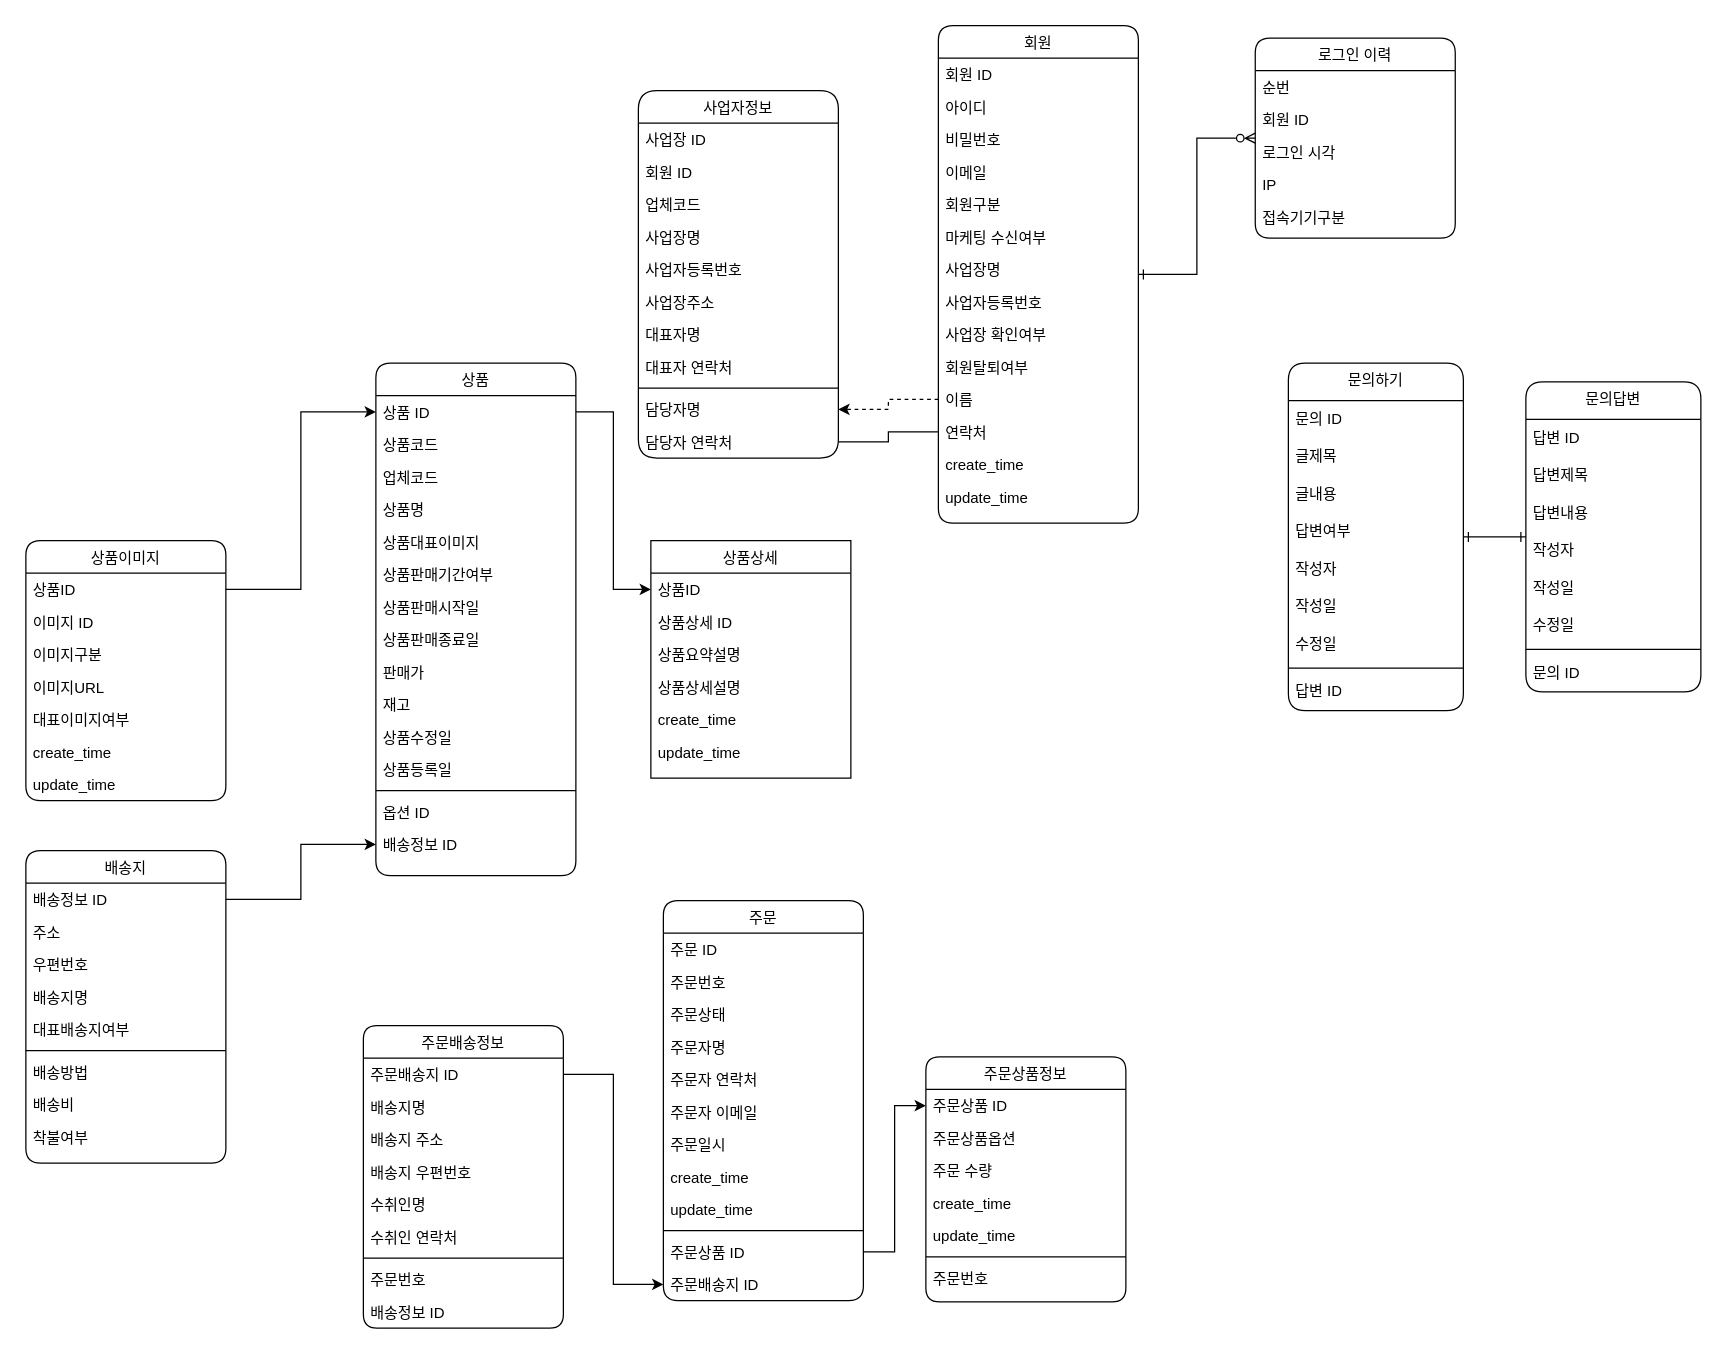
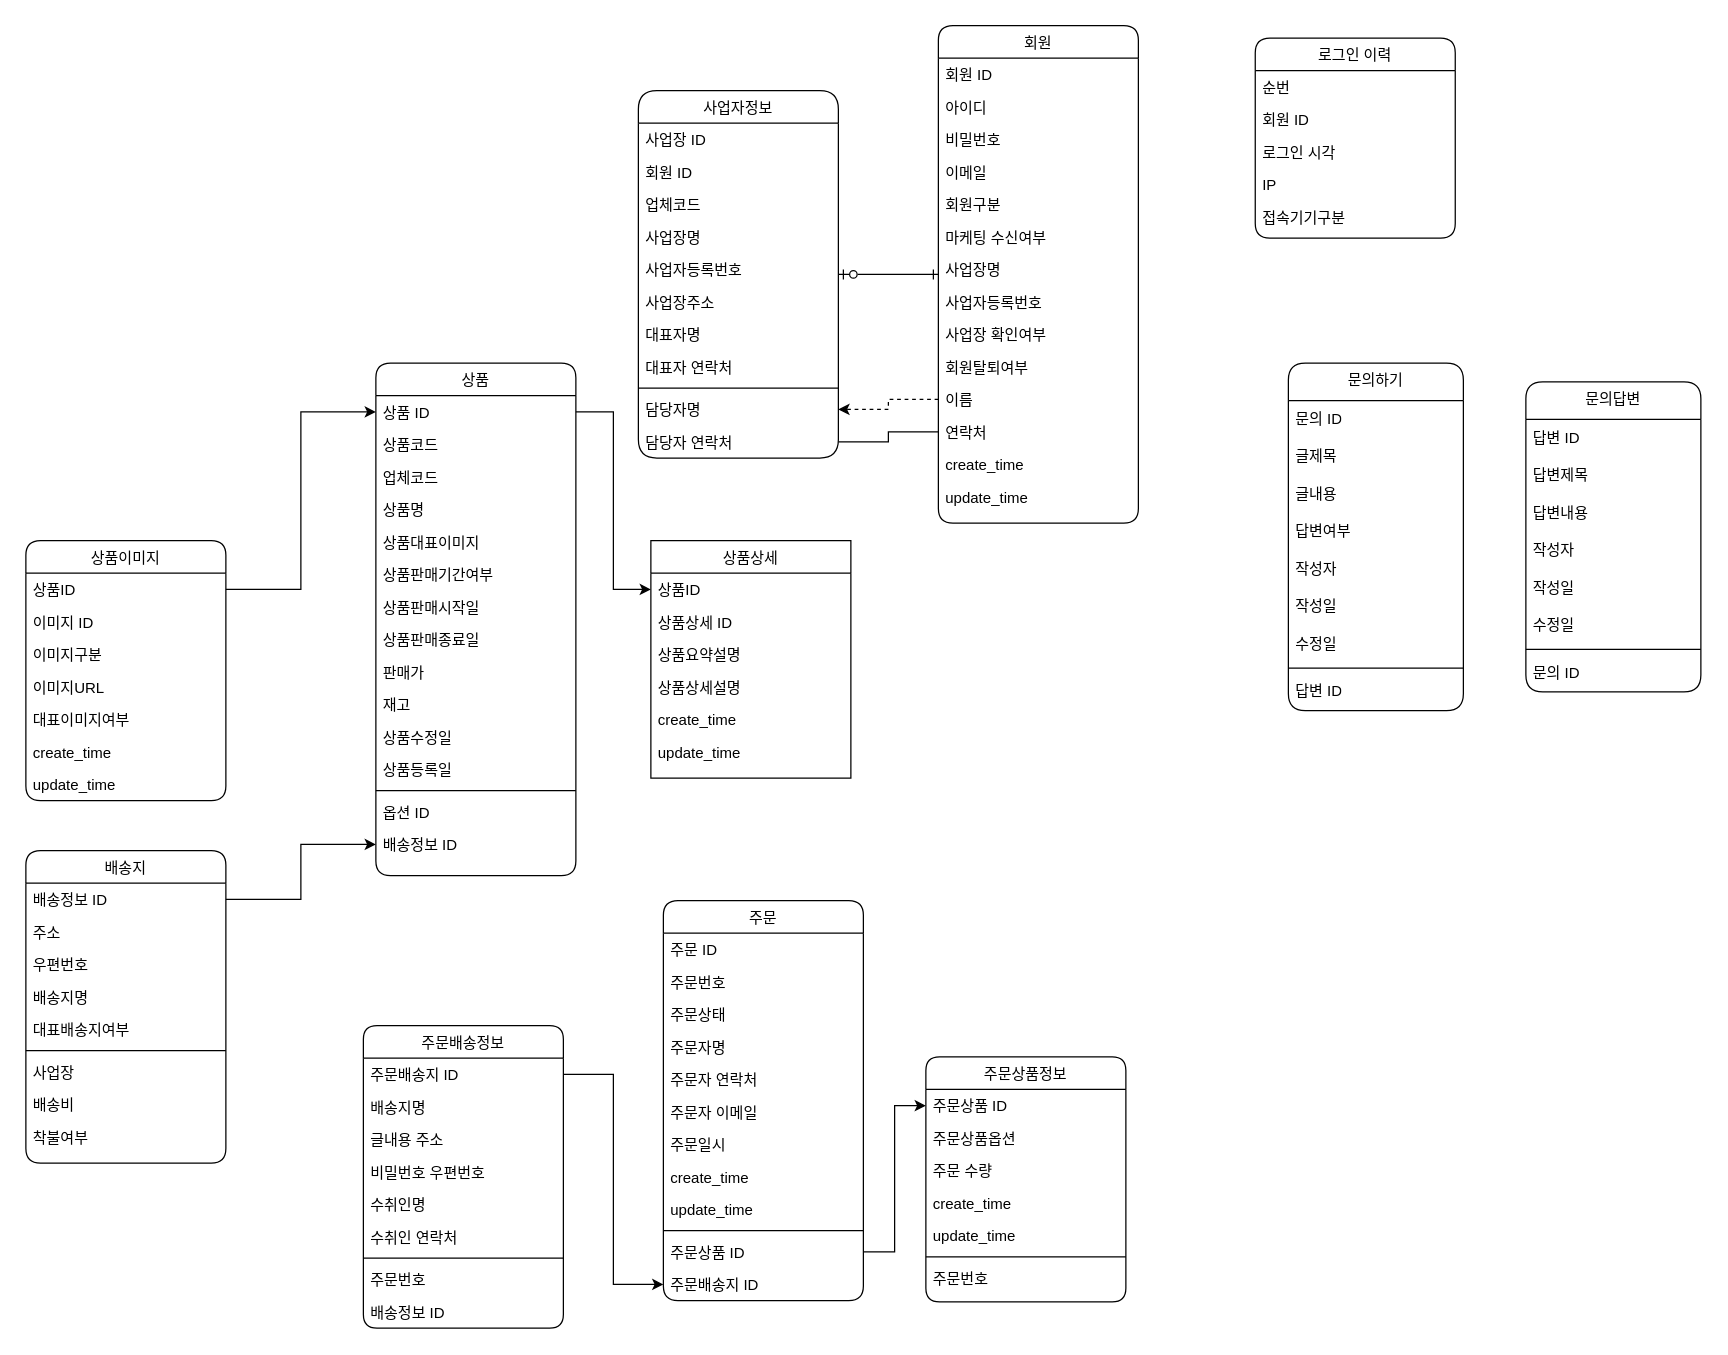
(1197, 214) -> none
none -> (897, 274)
(1493, 537) -> none
(63, 1073) -> (55, 1073)
(410, 1140) -> (410, 1140)
(425, 1173) -> (432, 1173)
